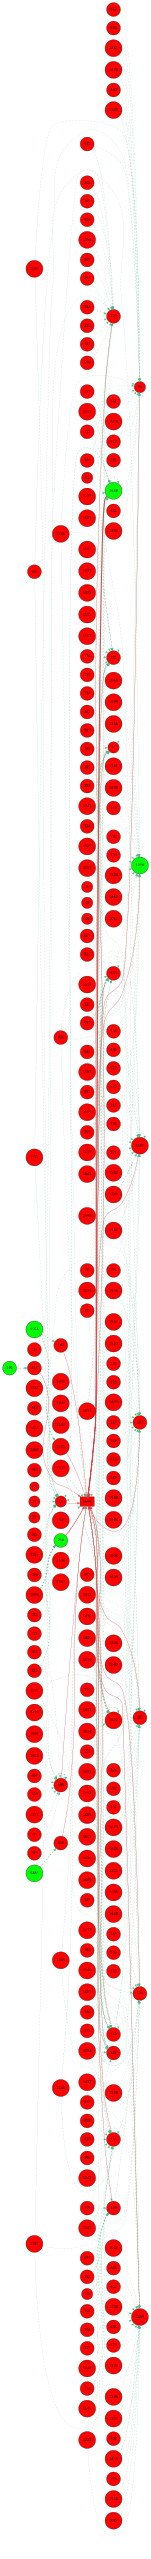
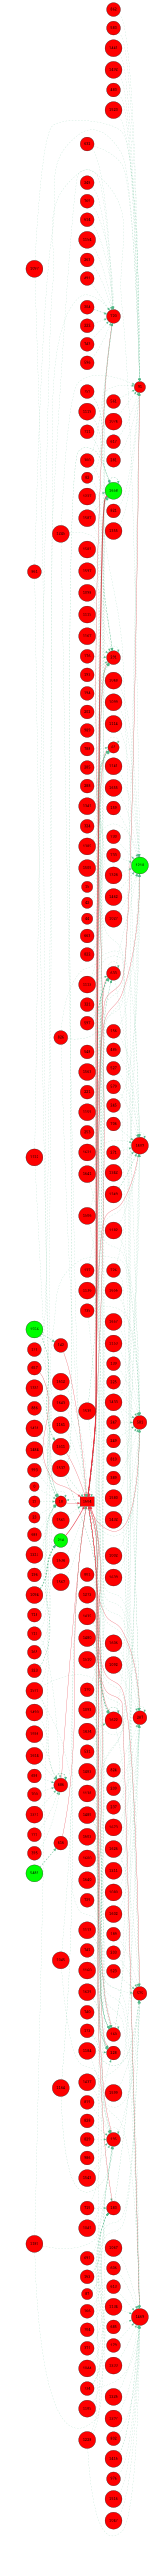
(10, 1368) -> none
